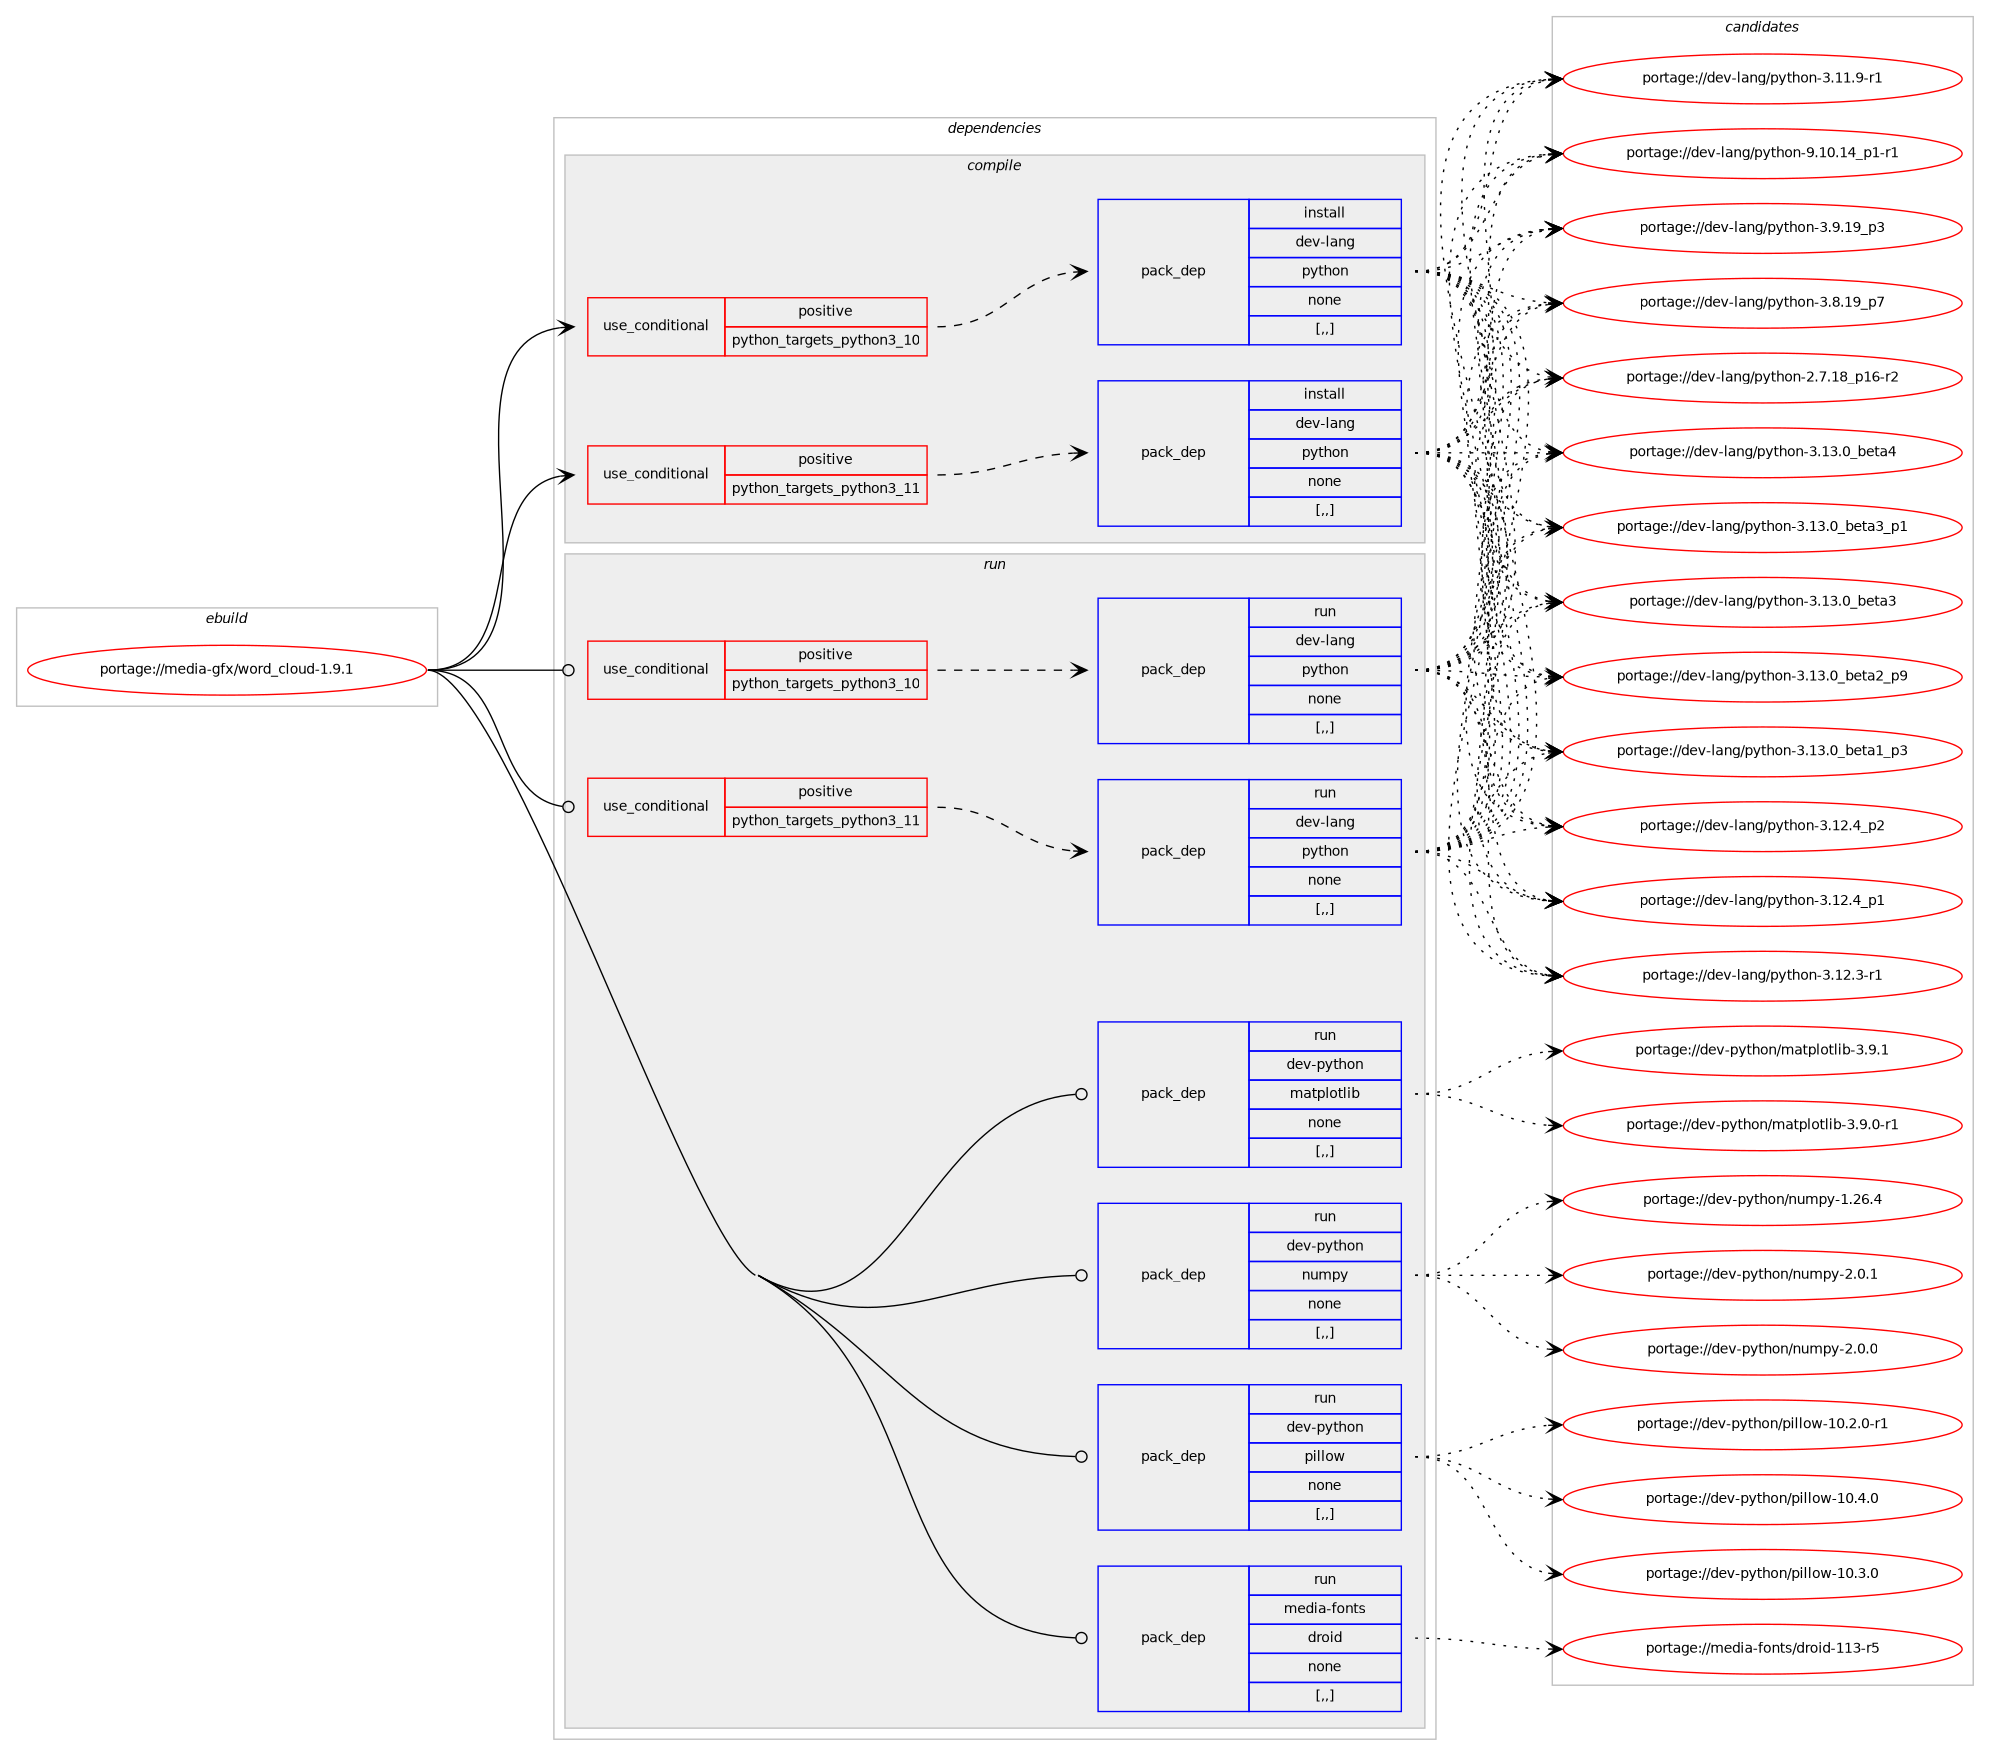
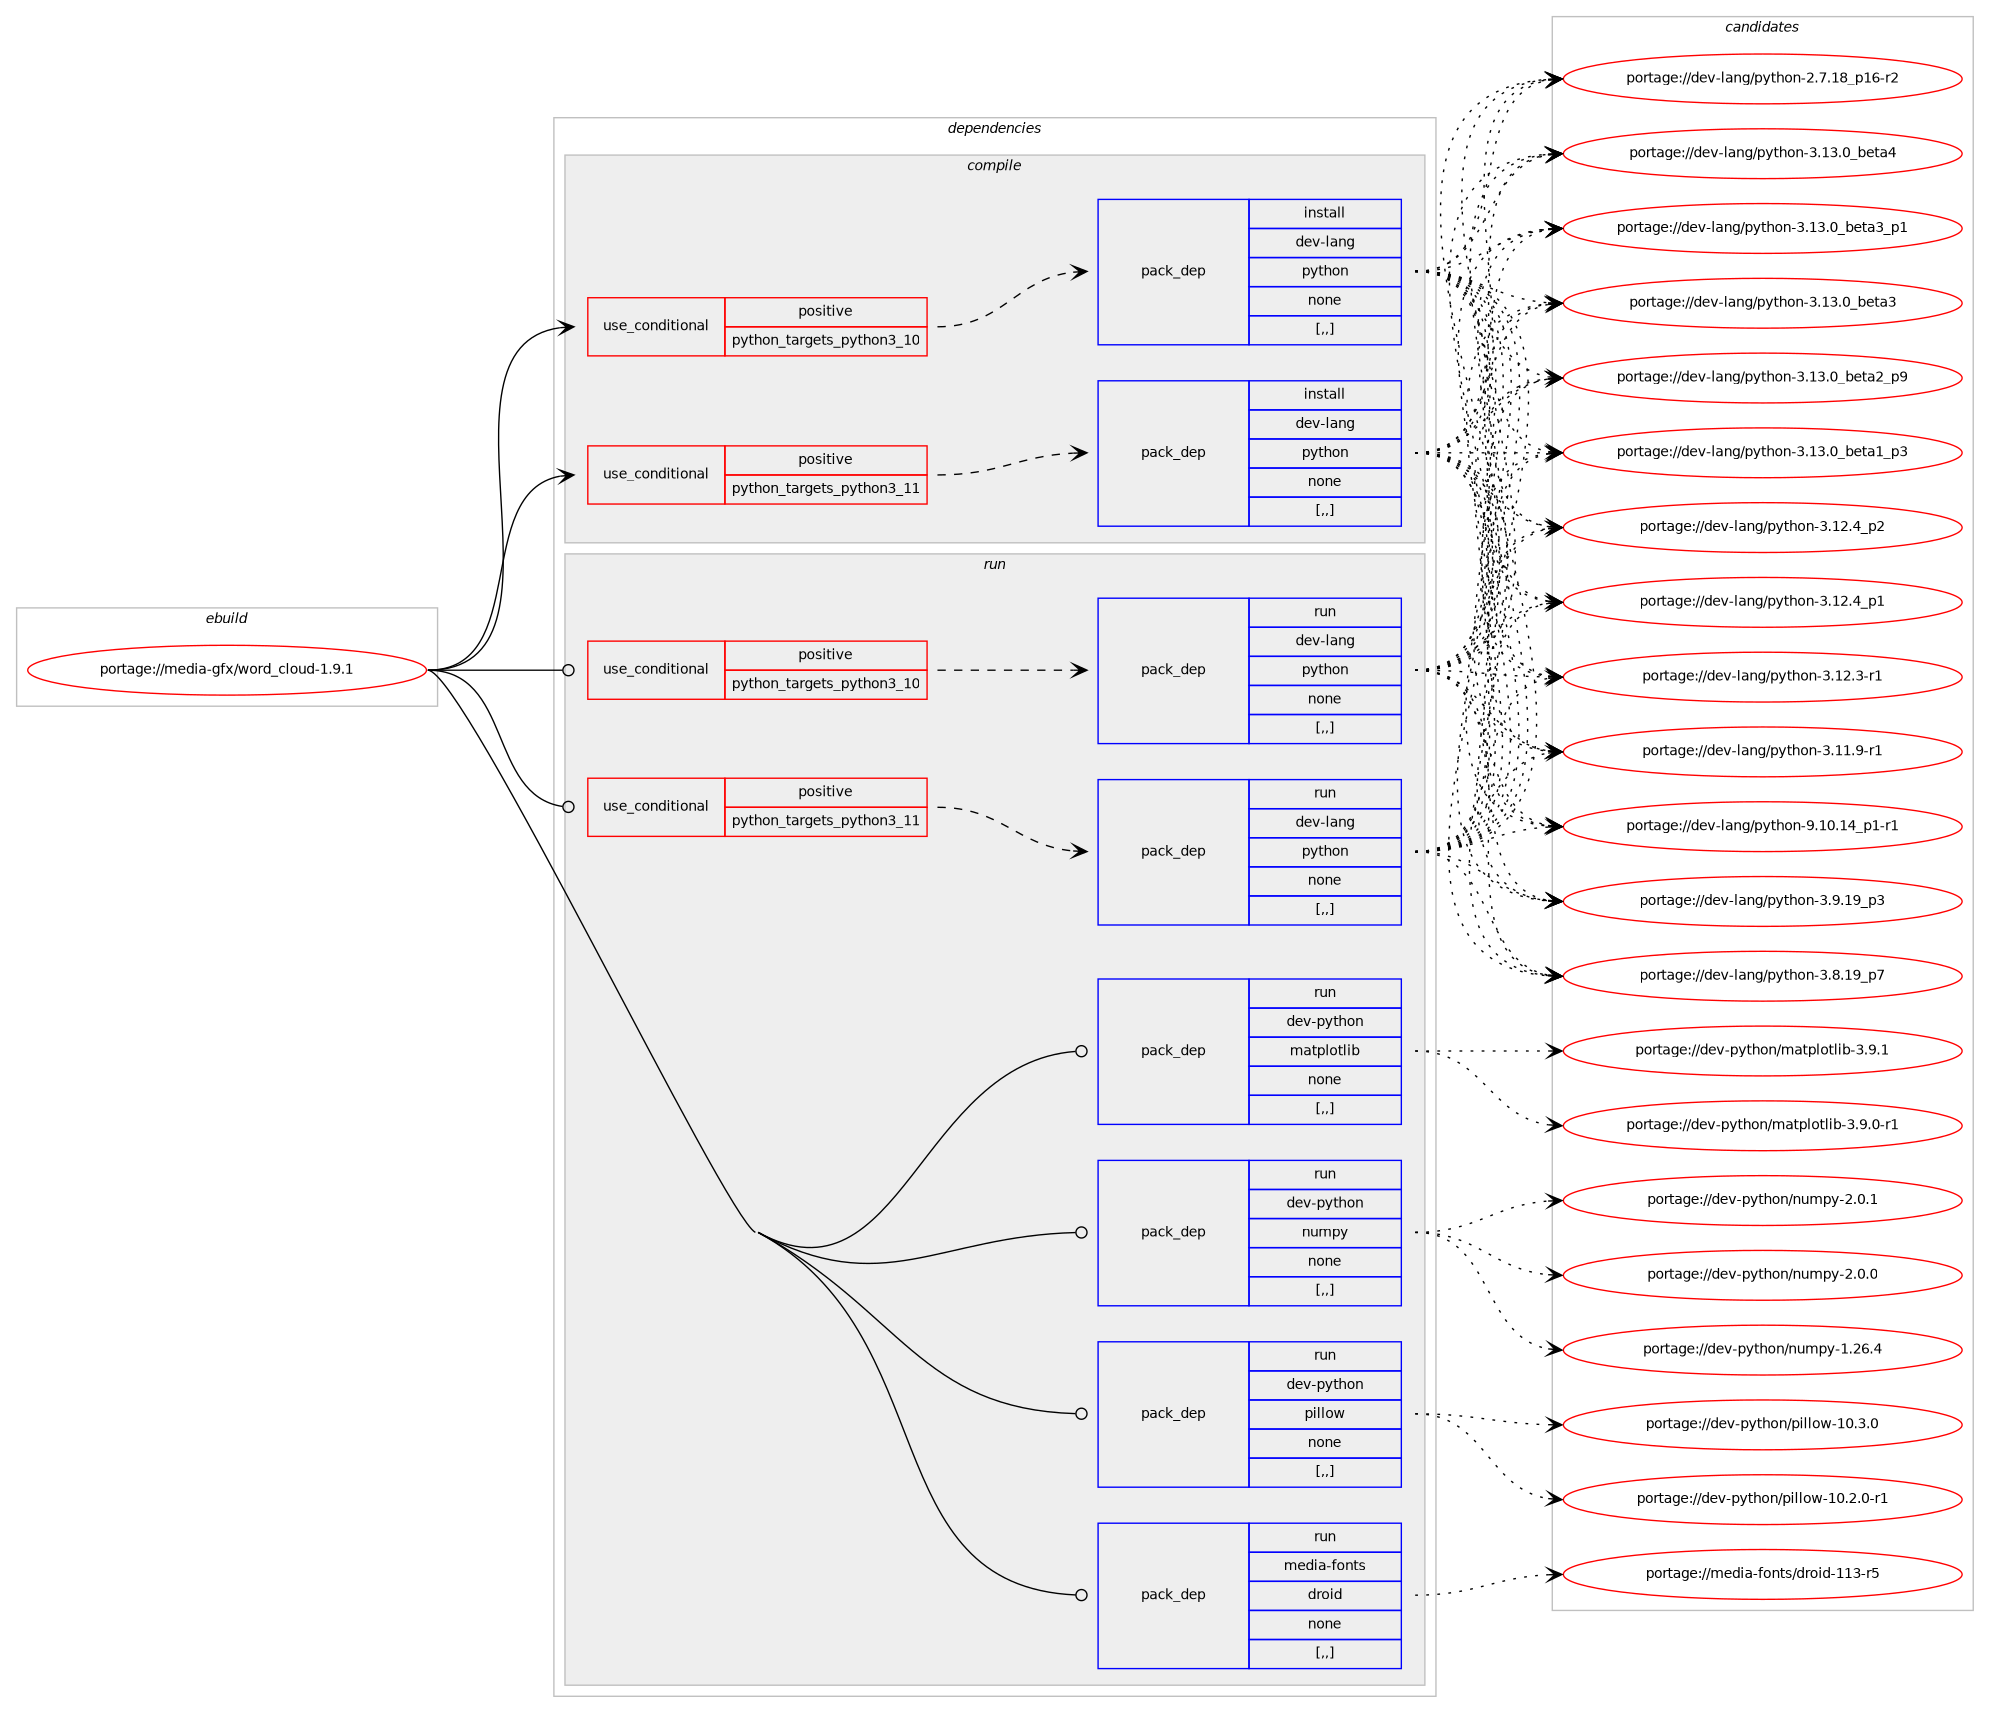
(1763, 1500) -> none
